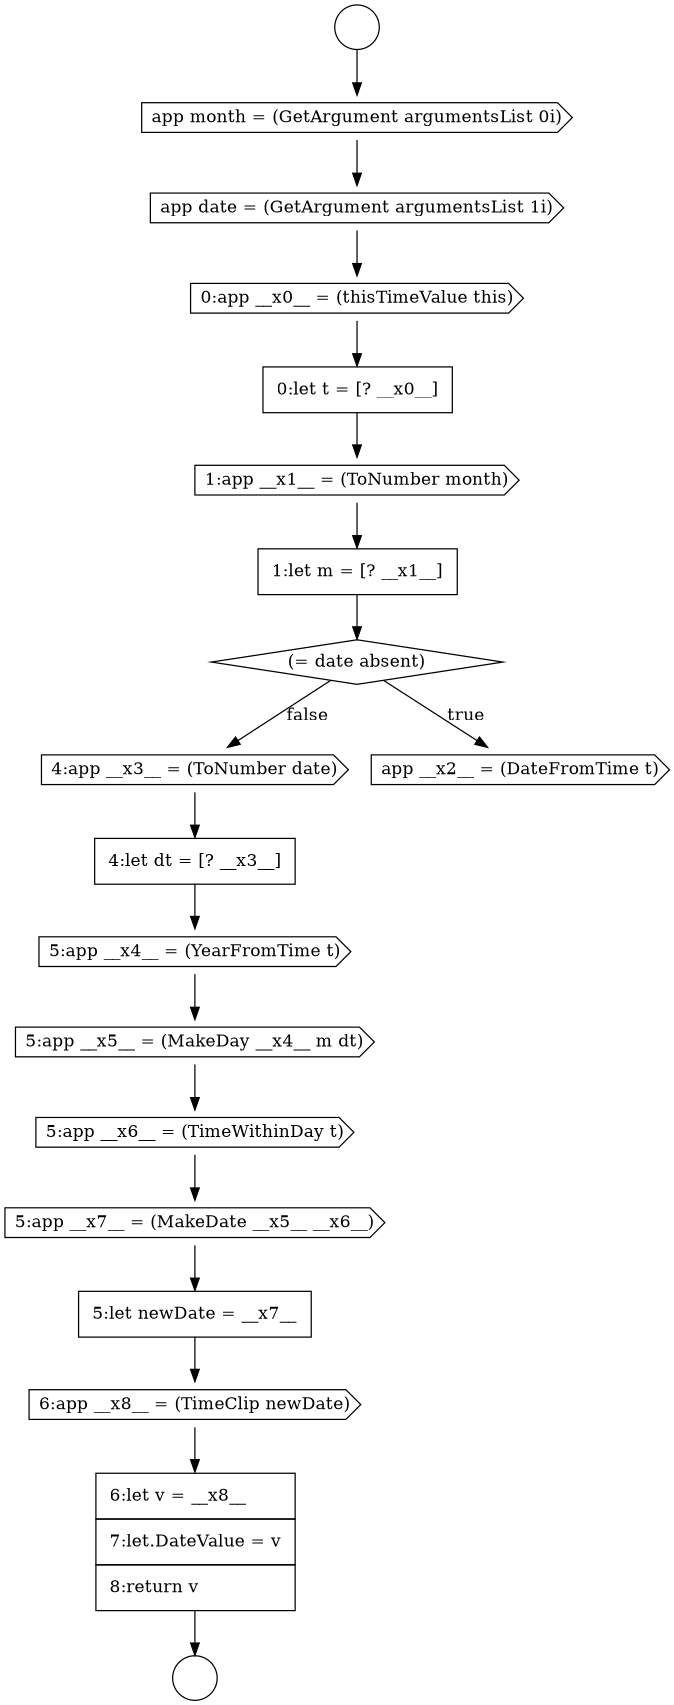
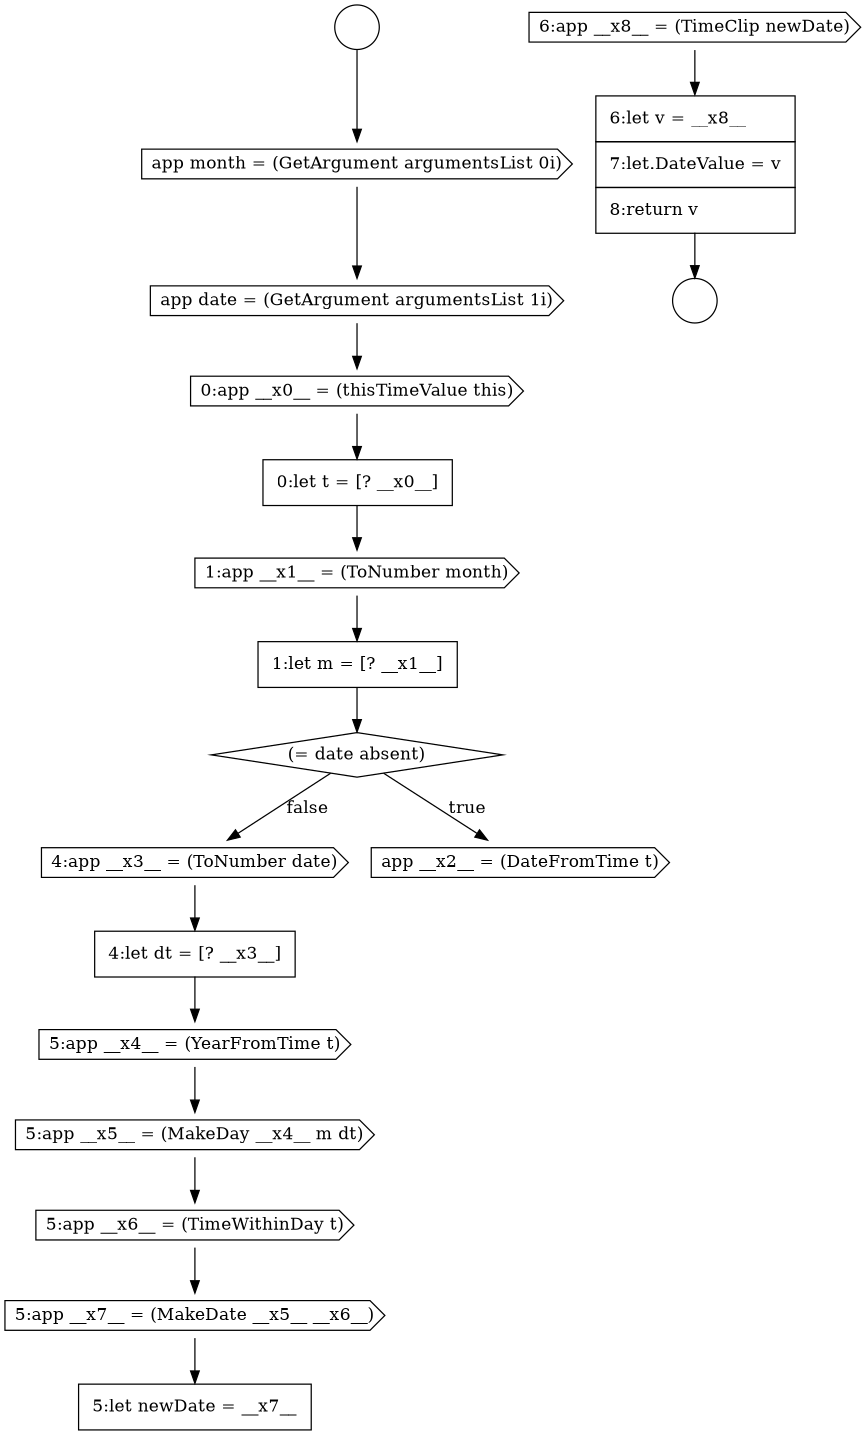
(195, 1353) -> none
